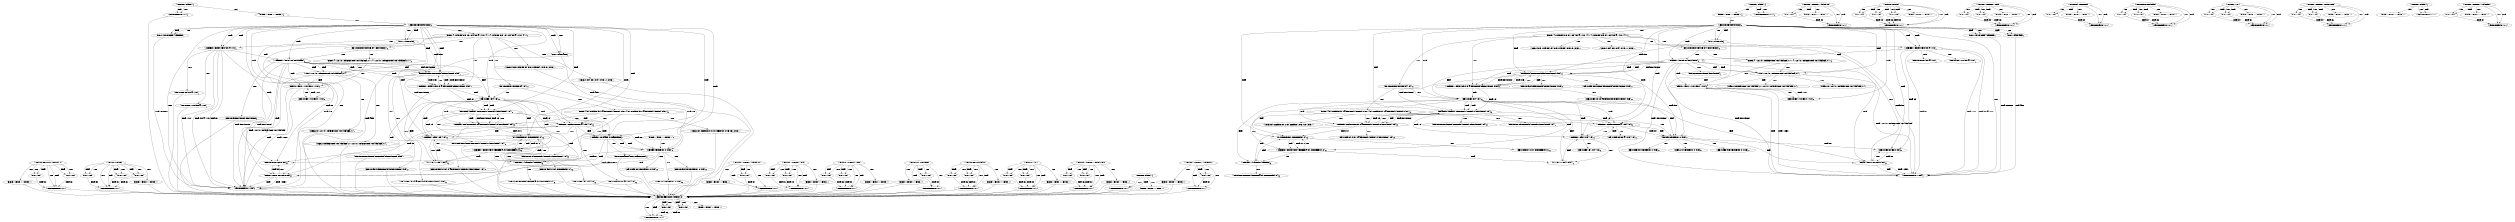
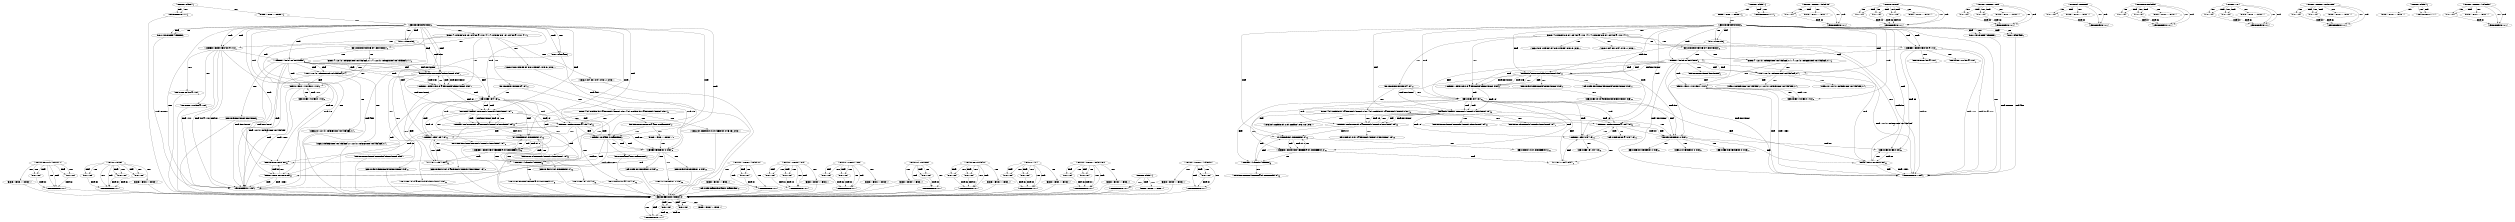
none -> (651, 125)
none -> (720, 189)
